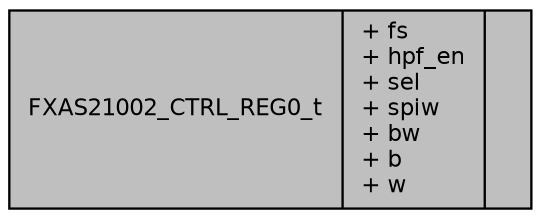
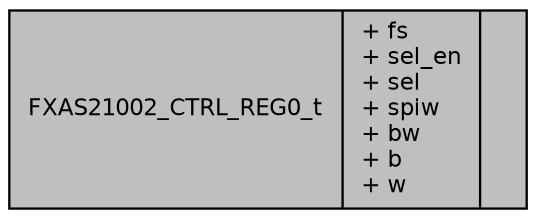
(414, 57) -> (411, 57)
